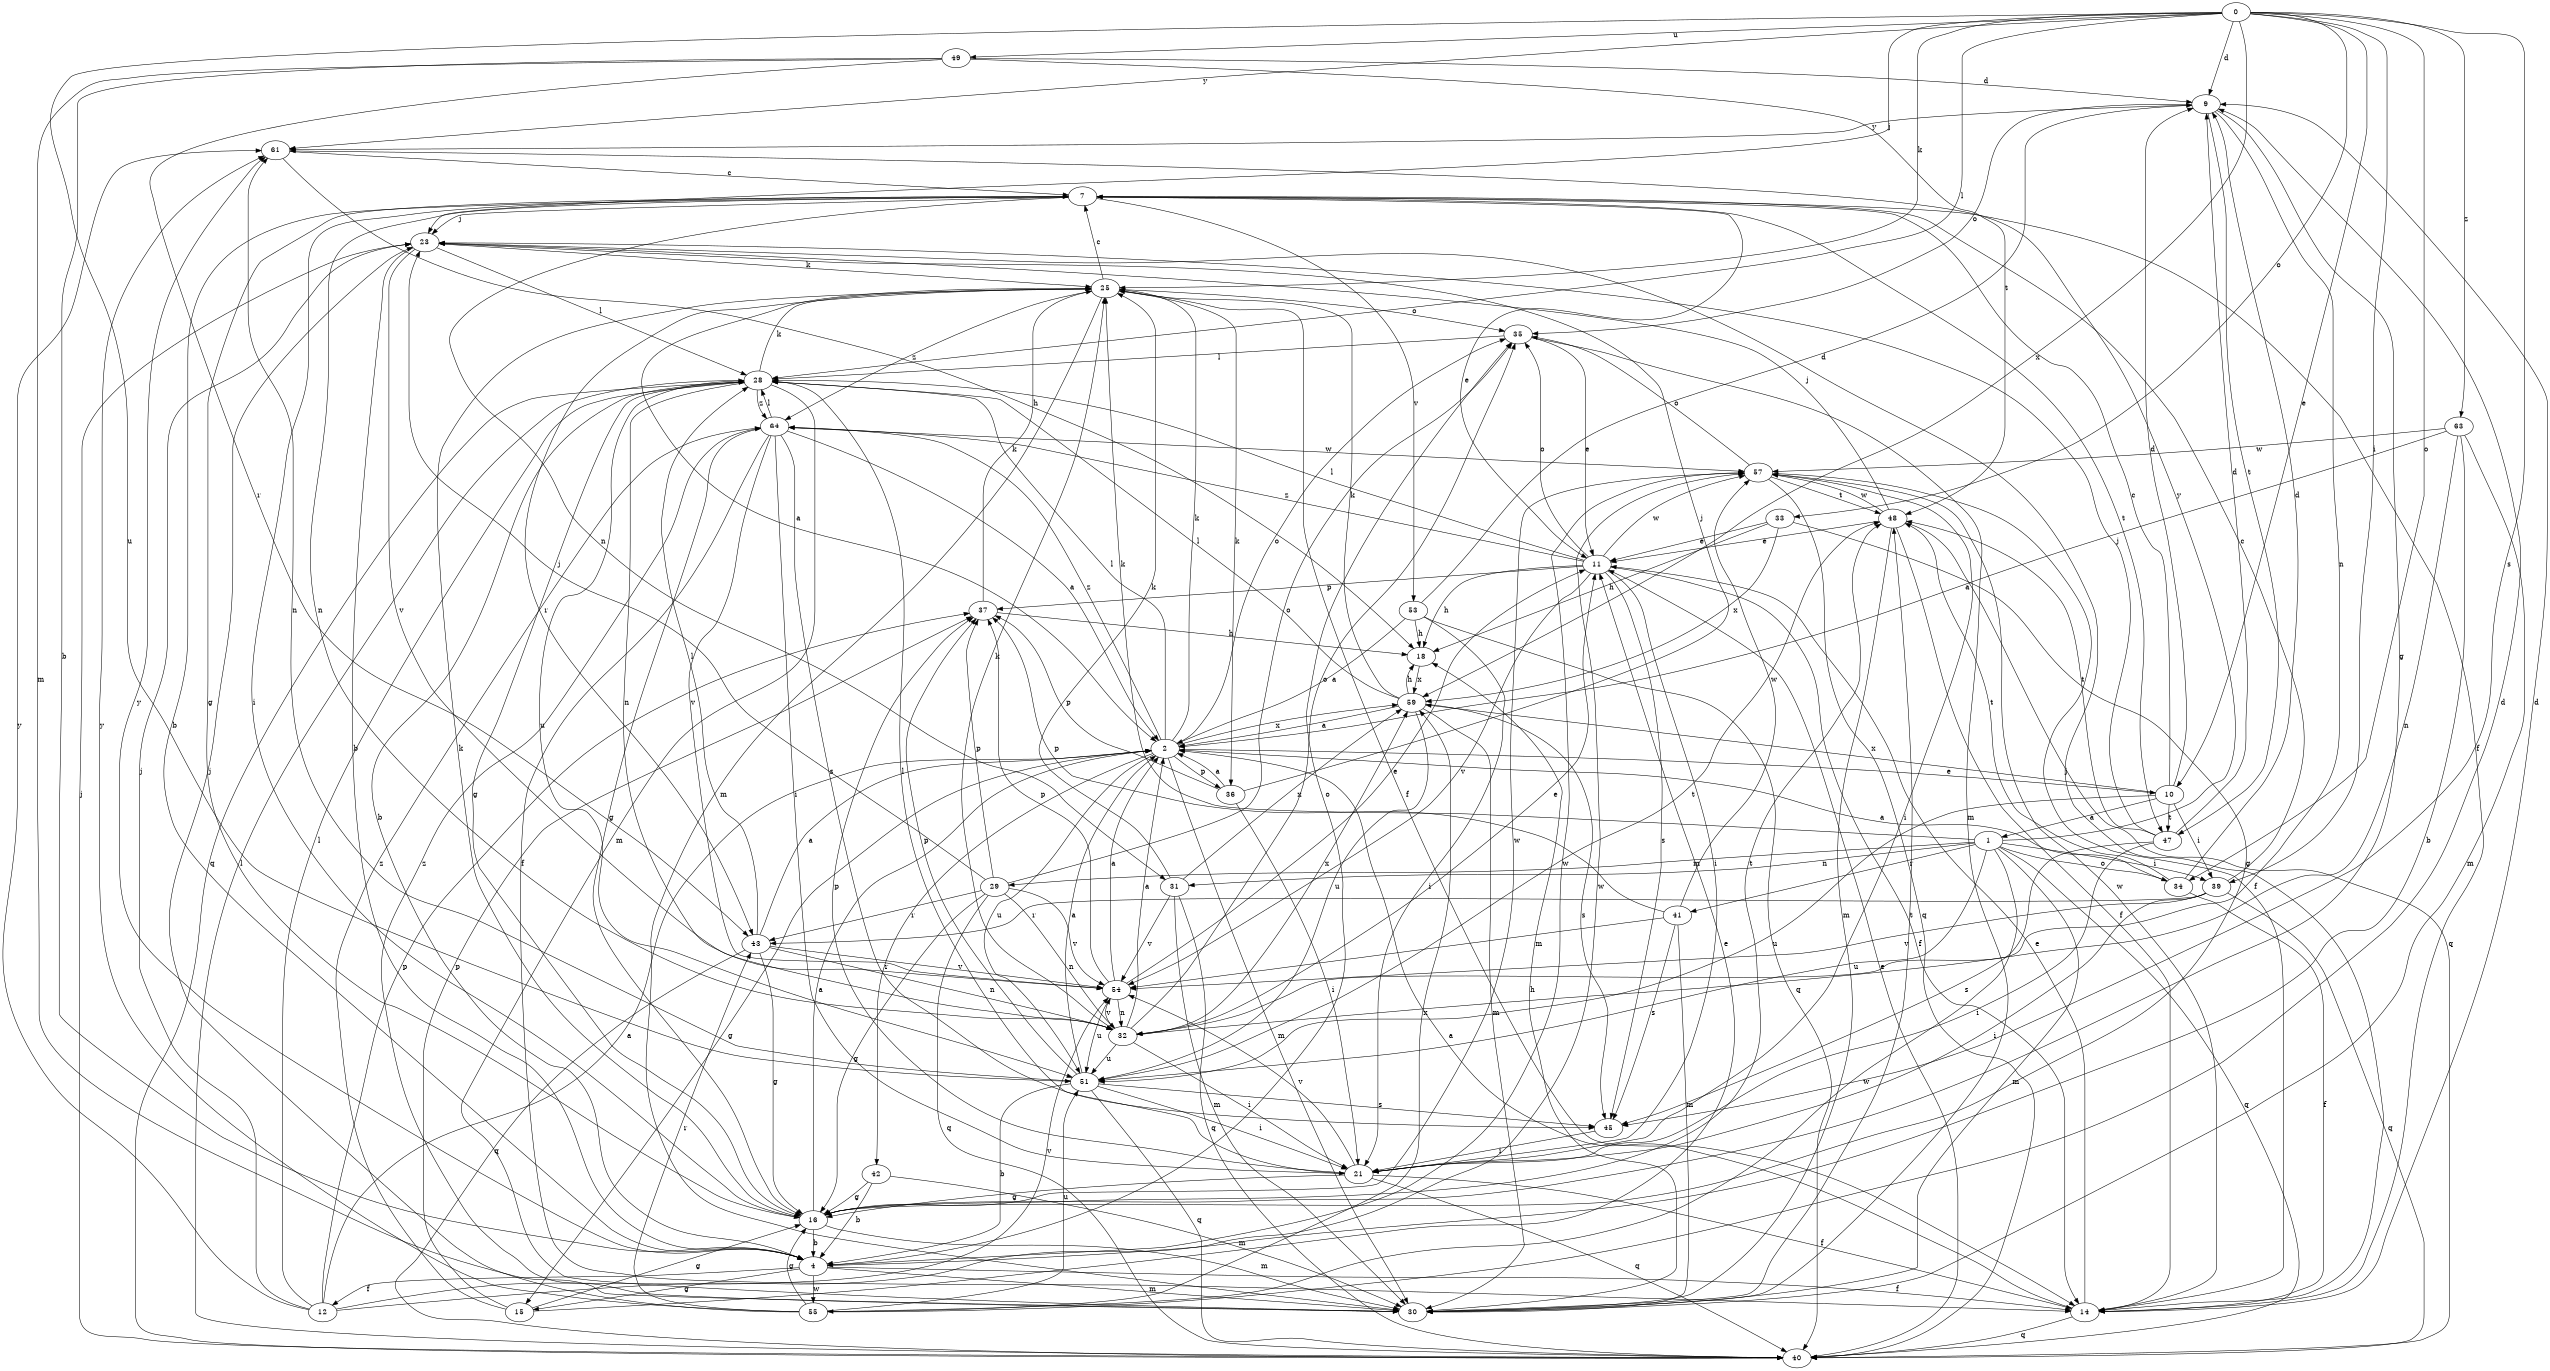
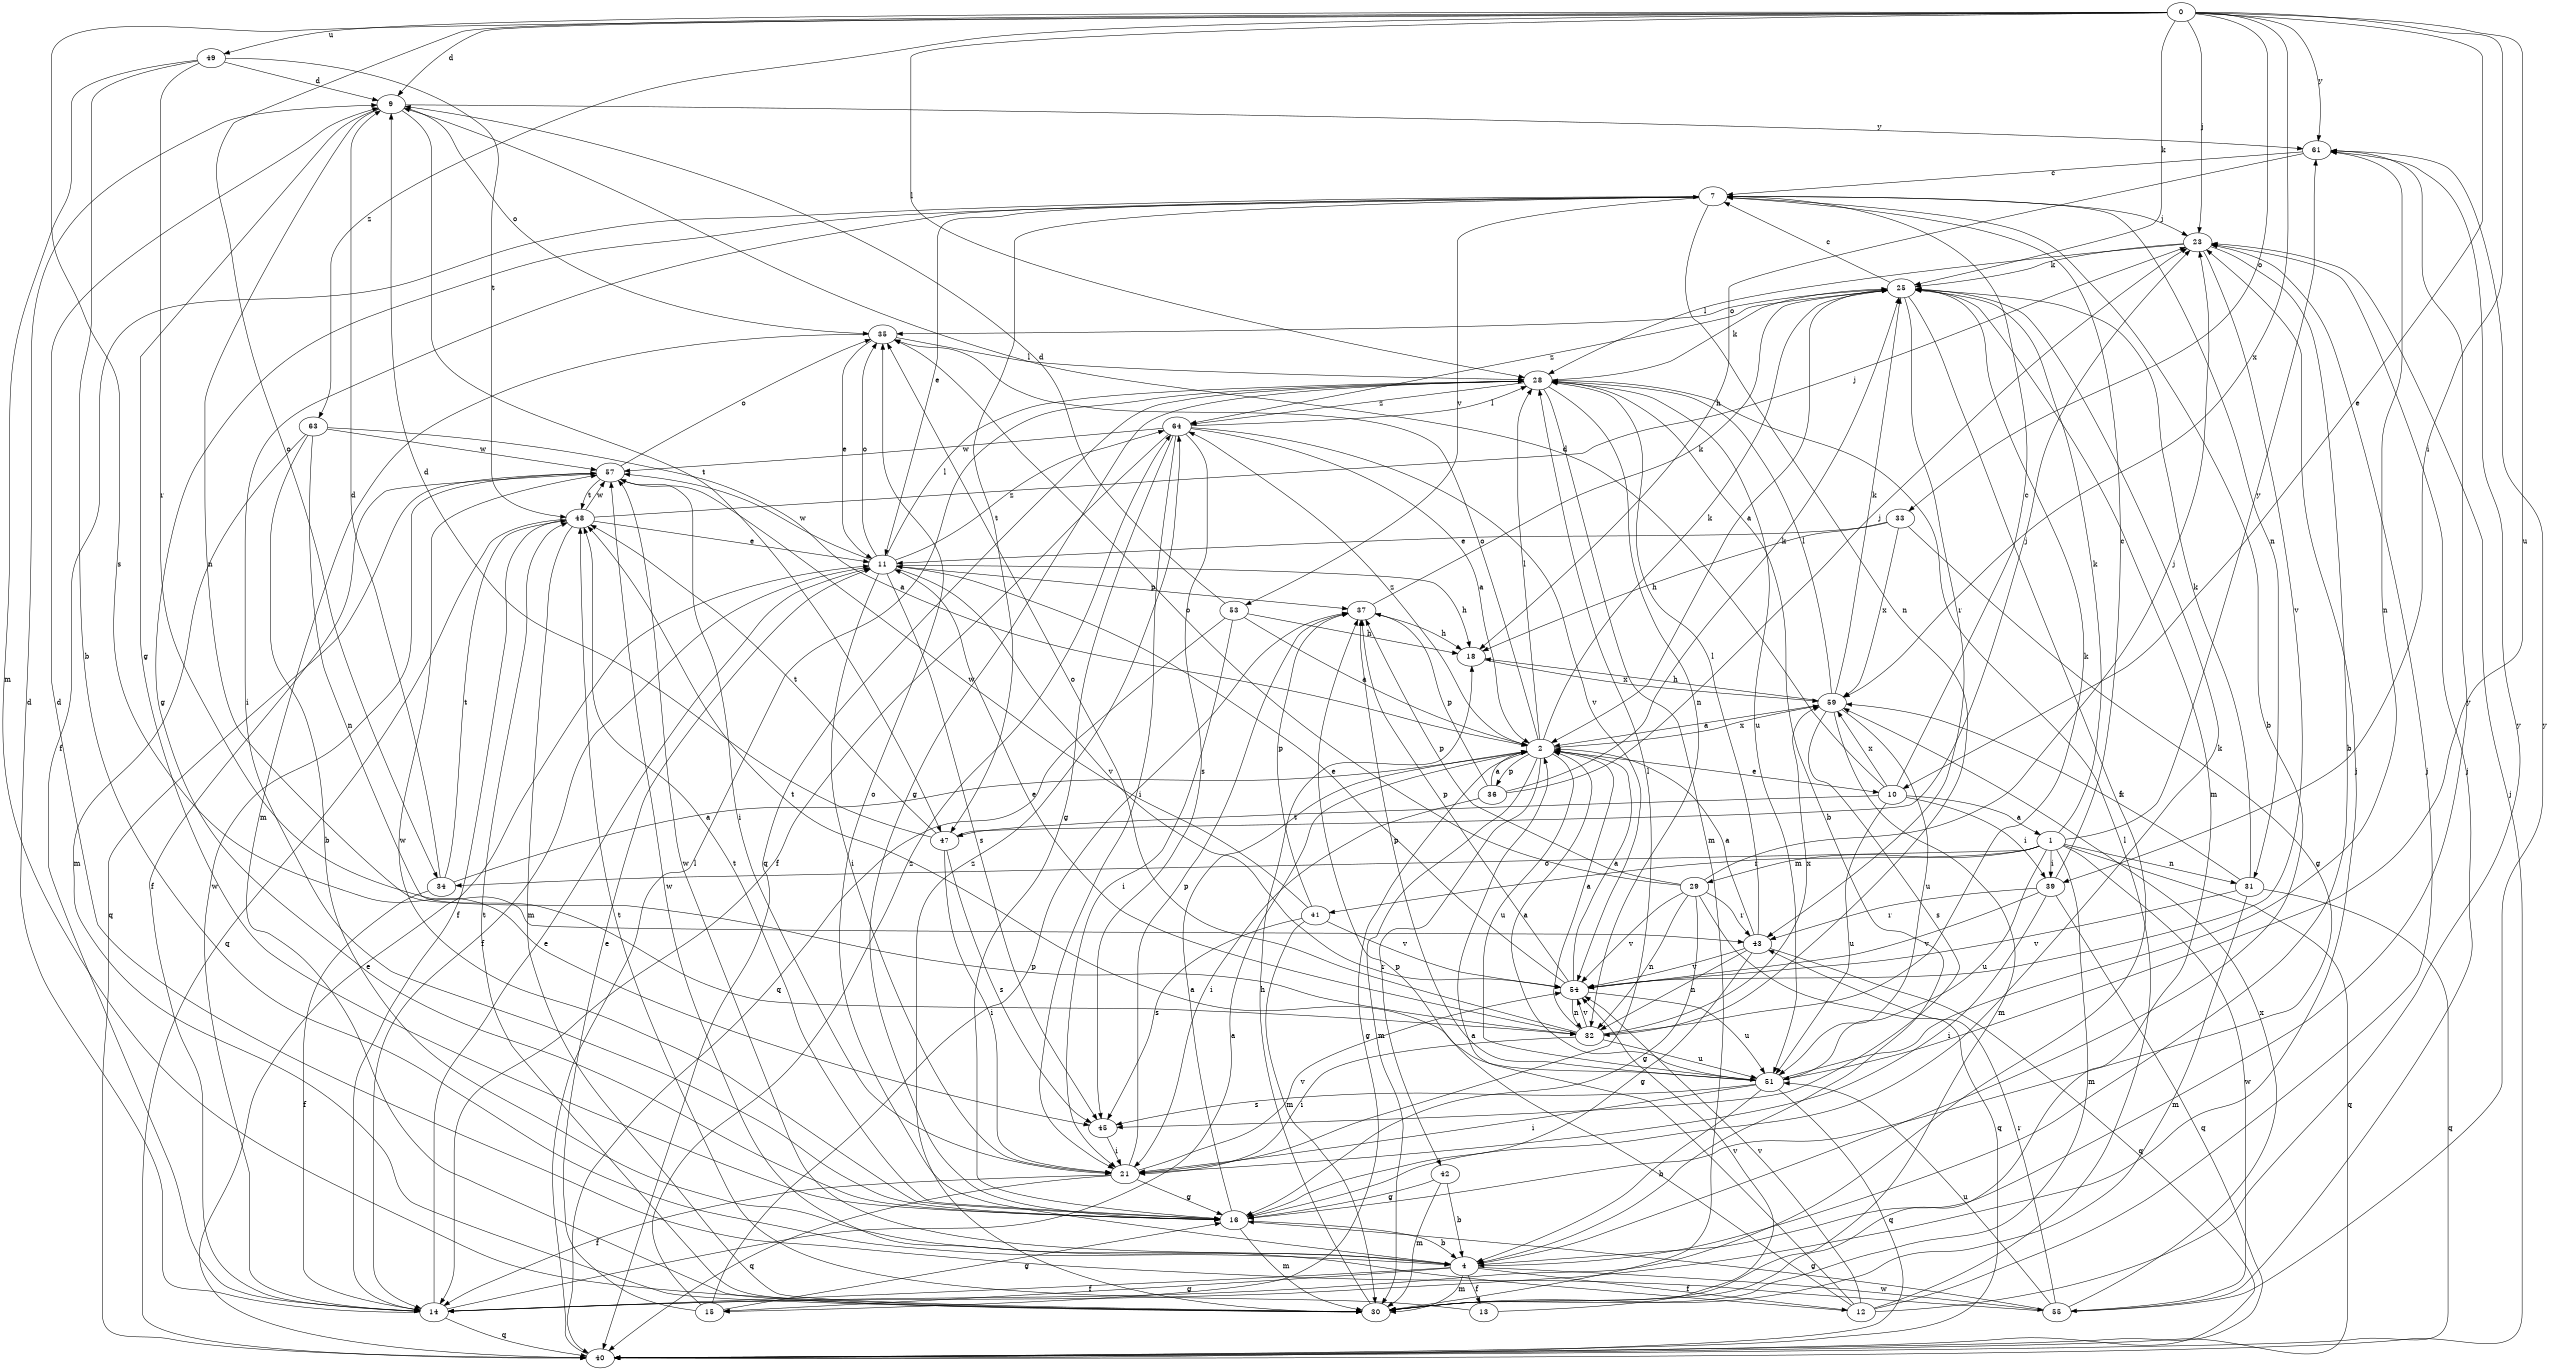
(1236, 478) -> (1741, 585)
(1539, 944) -> (1405, 944)
none -> (1484, 1312)
